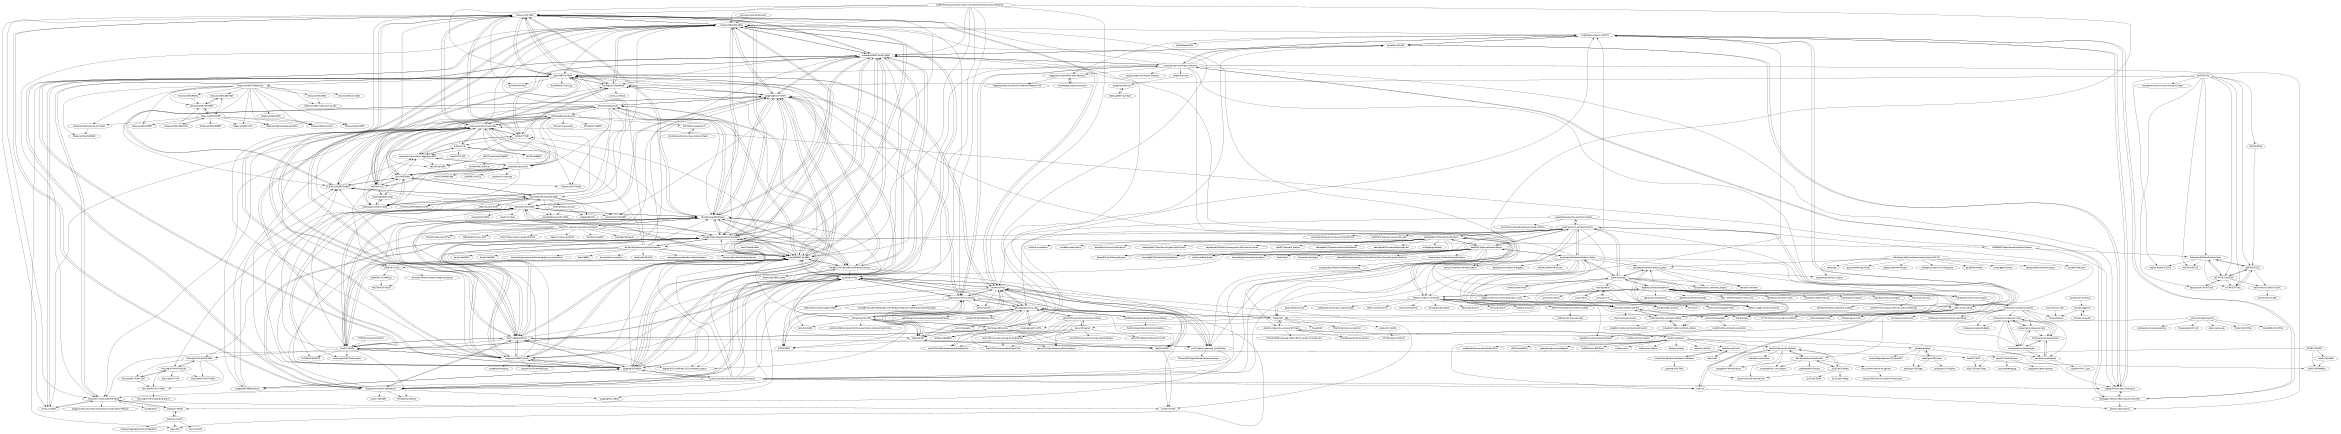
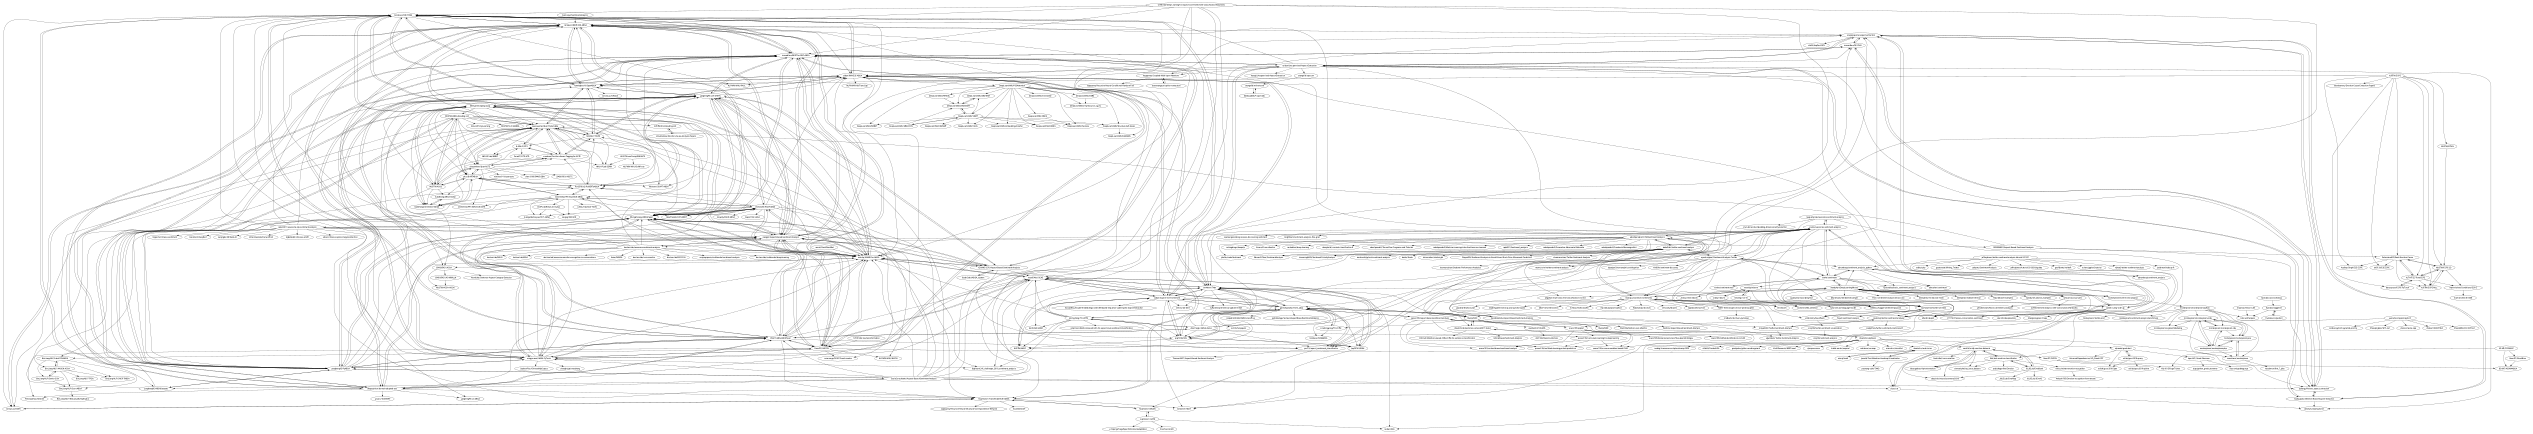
(746, 63) -> none
